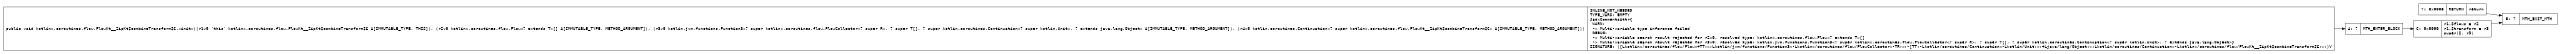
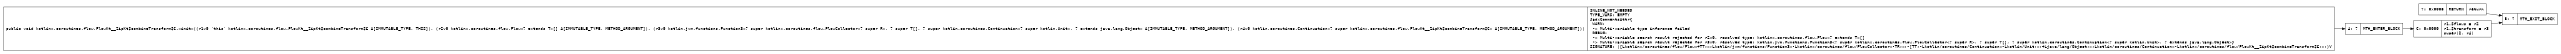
(2537, 19) -> (2537, 19)
(2459, 33) -> (2459, 33)
